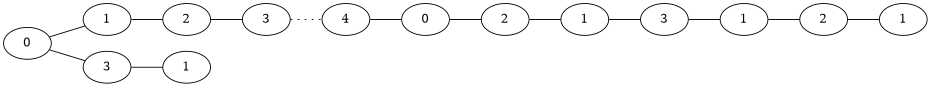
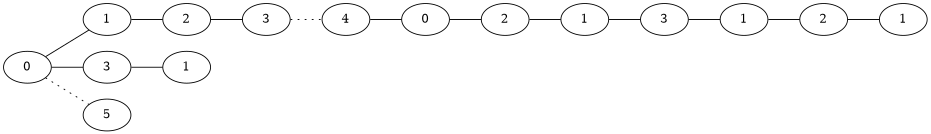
none -> (107, 115)
